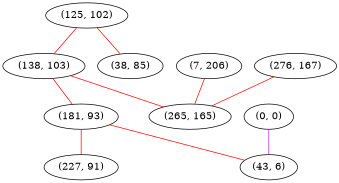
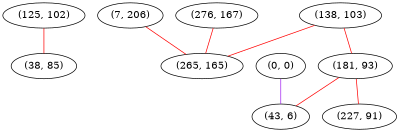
(65, 41) -> none
